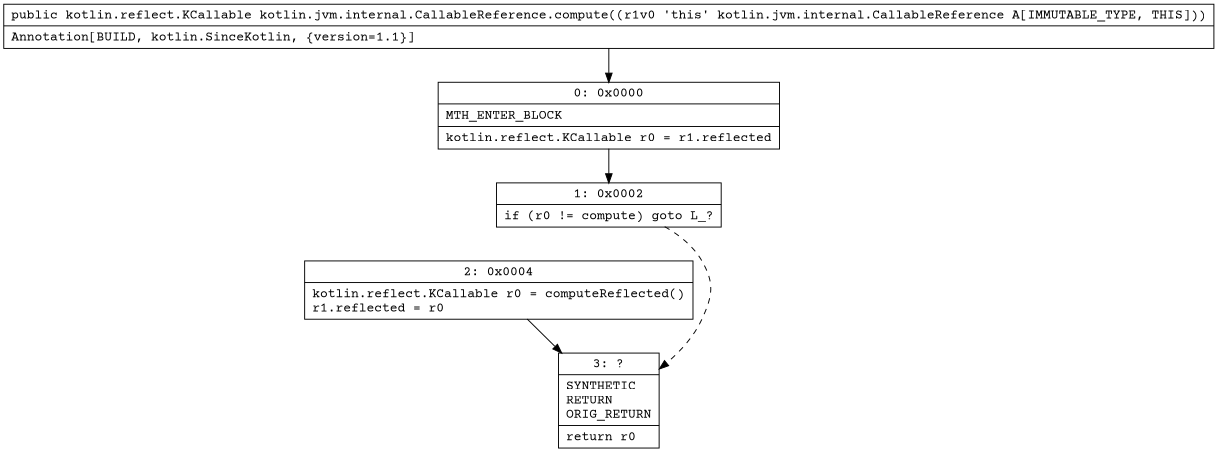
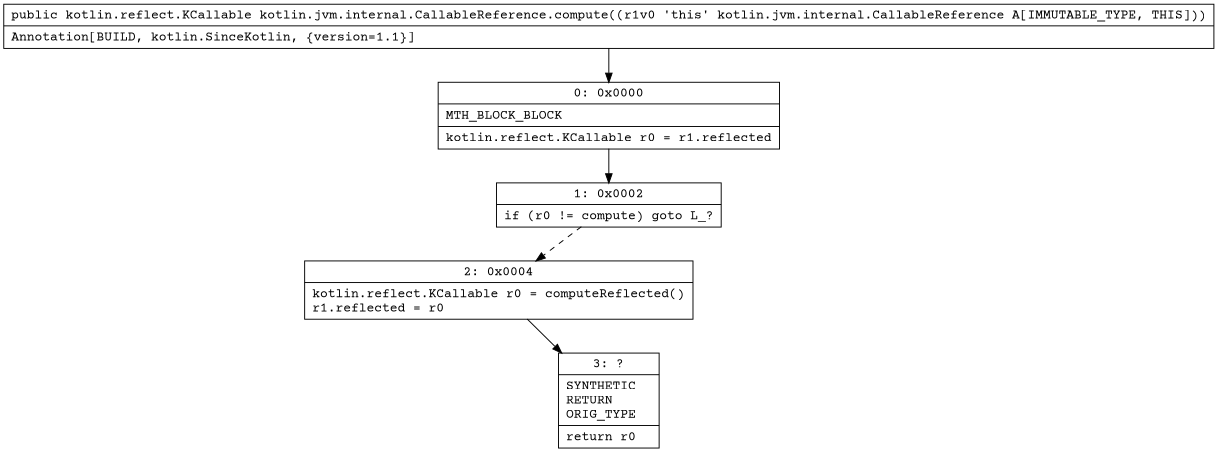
(504, 115) -> (504, 115)
(710, 293) -> (563, 241)
(609, 414) -> (601, 414)
